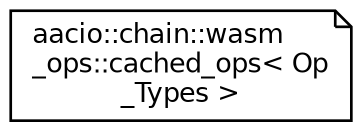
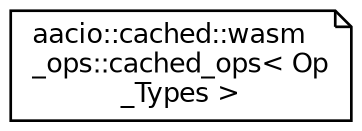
(181, 66) -> (181, 66)
